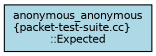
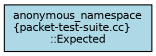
(78, 28) -> (78, 28)
